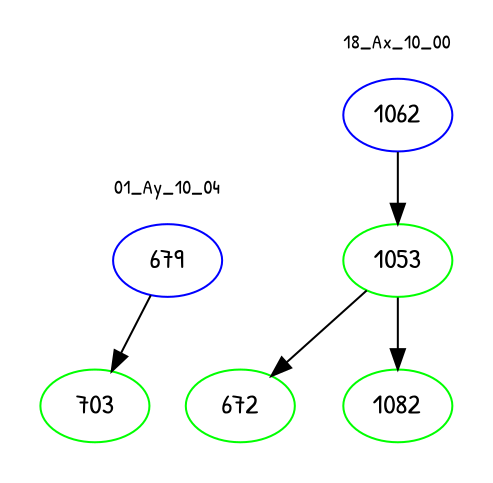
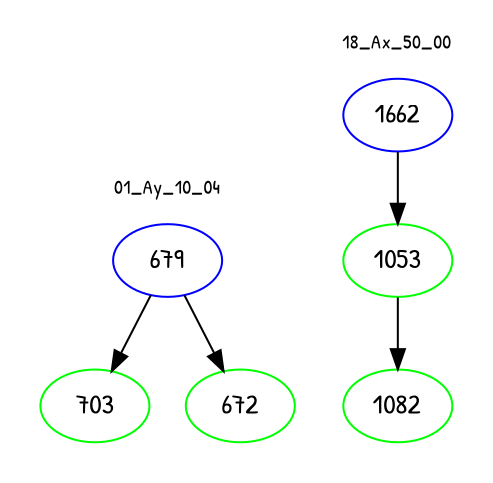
(398, 43) -> (398, 43)
(398, 115) -> (398, 115)
(341, 314) -> (199, 324)
